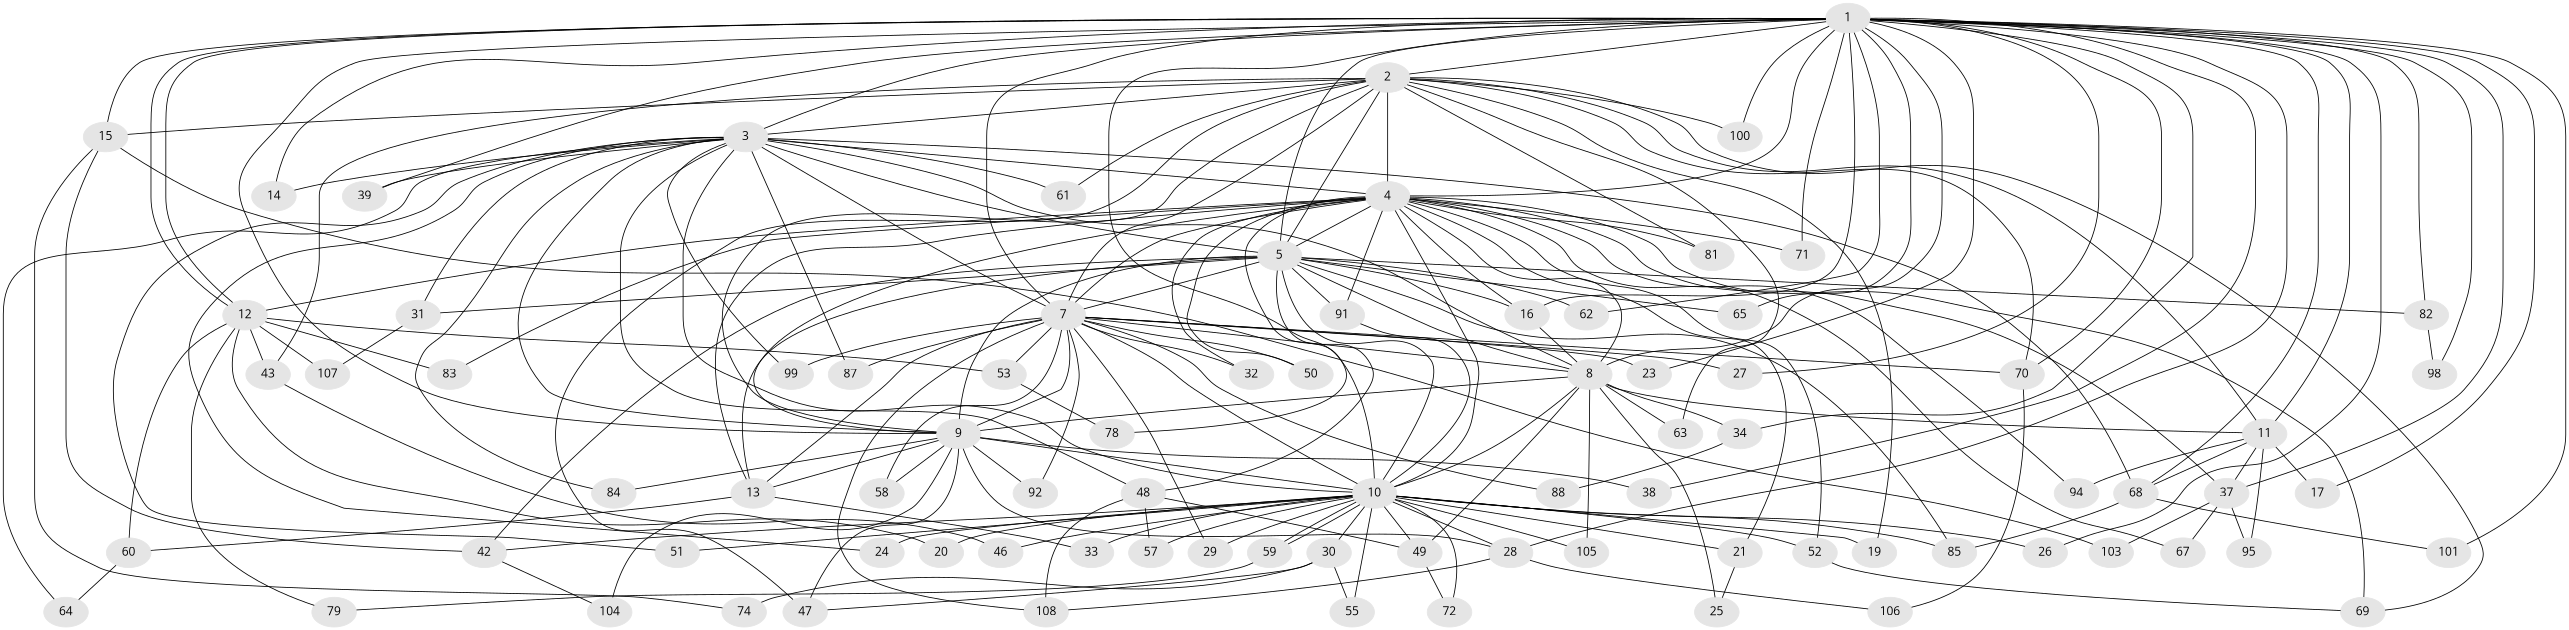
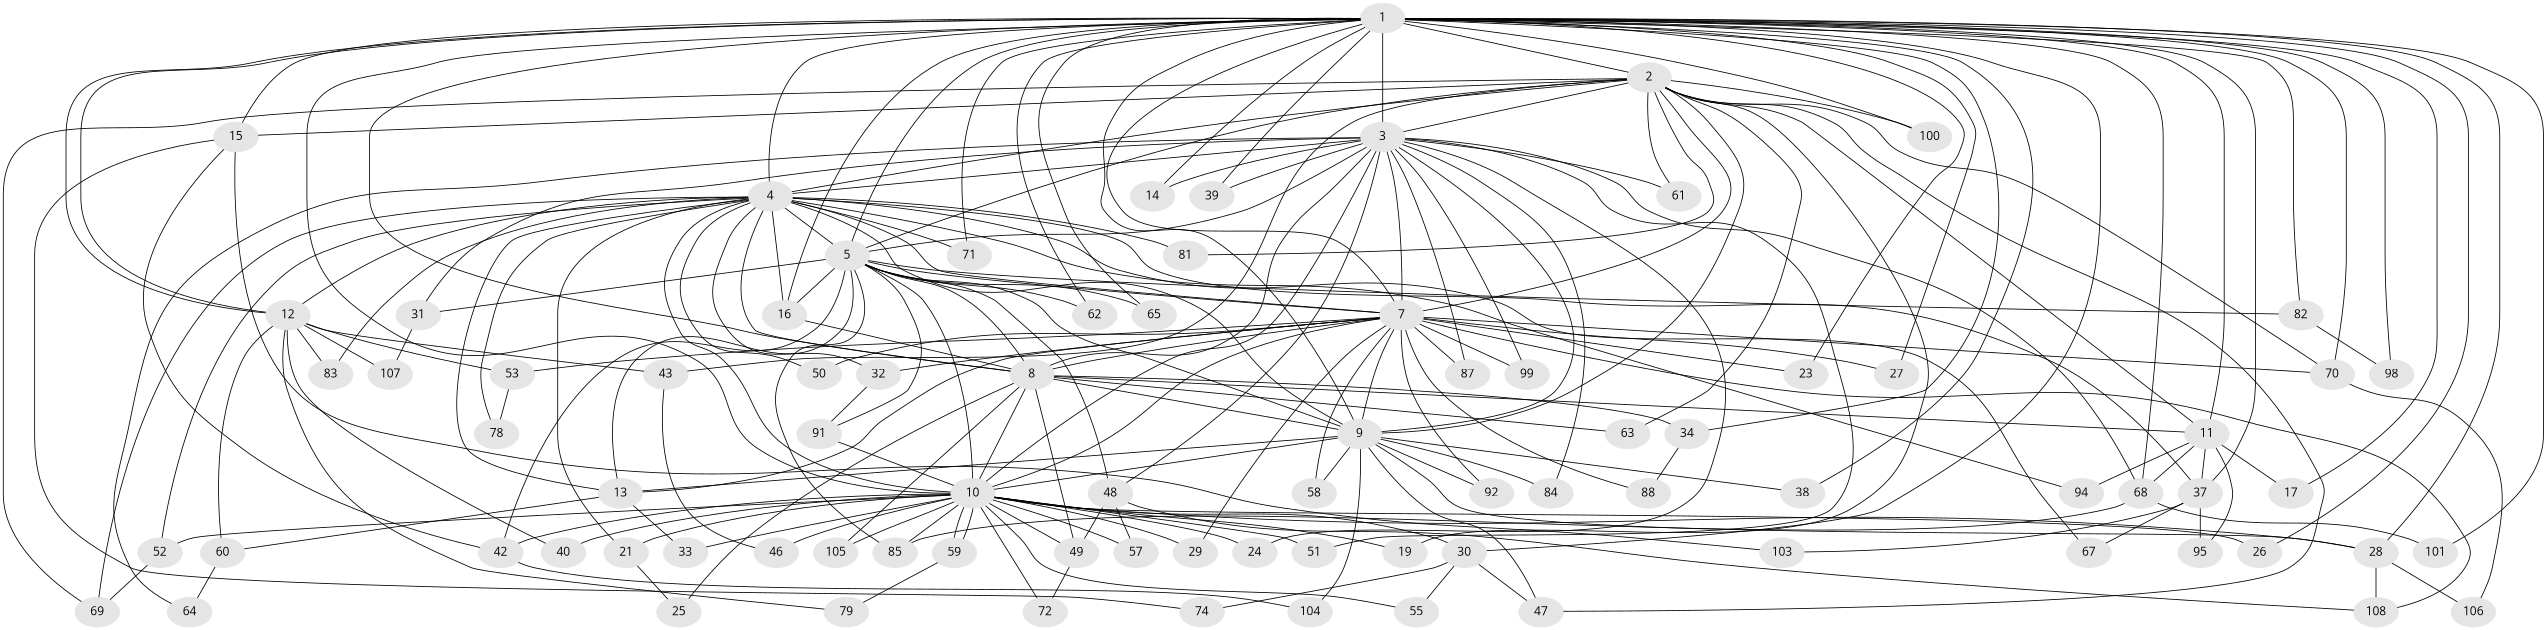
none -> (2100, 202)
(1366, 253) -> (849, 404)
(941, 553) -> (563, 553)
